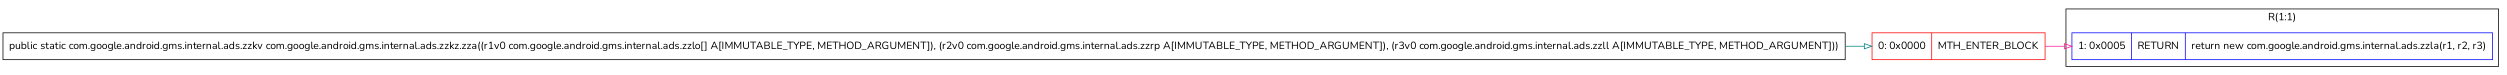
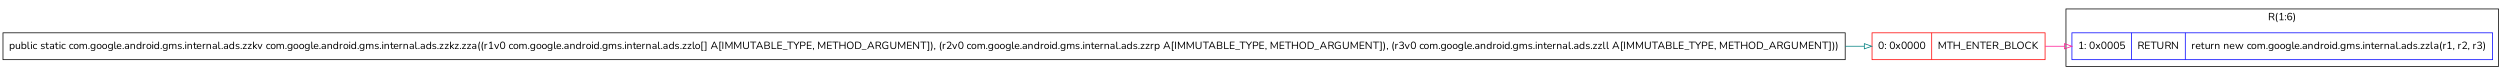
(2282, 18) -> (2282, 18)
